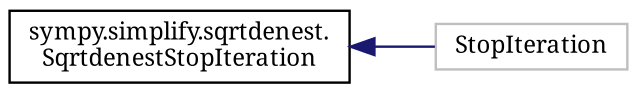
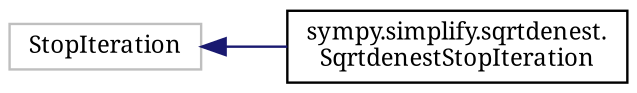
(405, 47) -> (257, 47)
